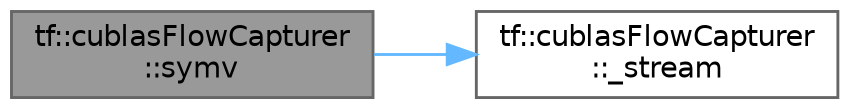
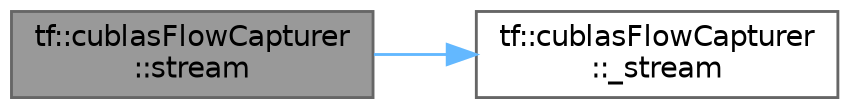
(192, 55) -> (192, 55)
